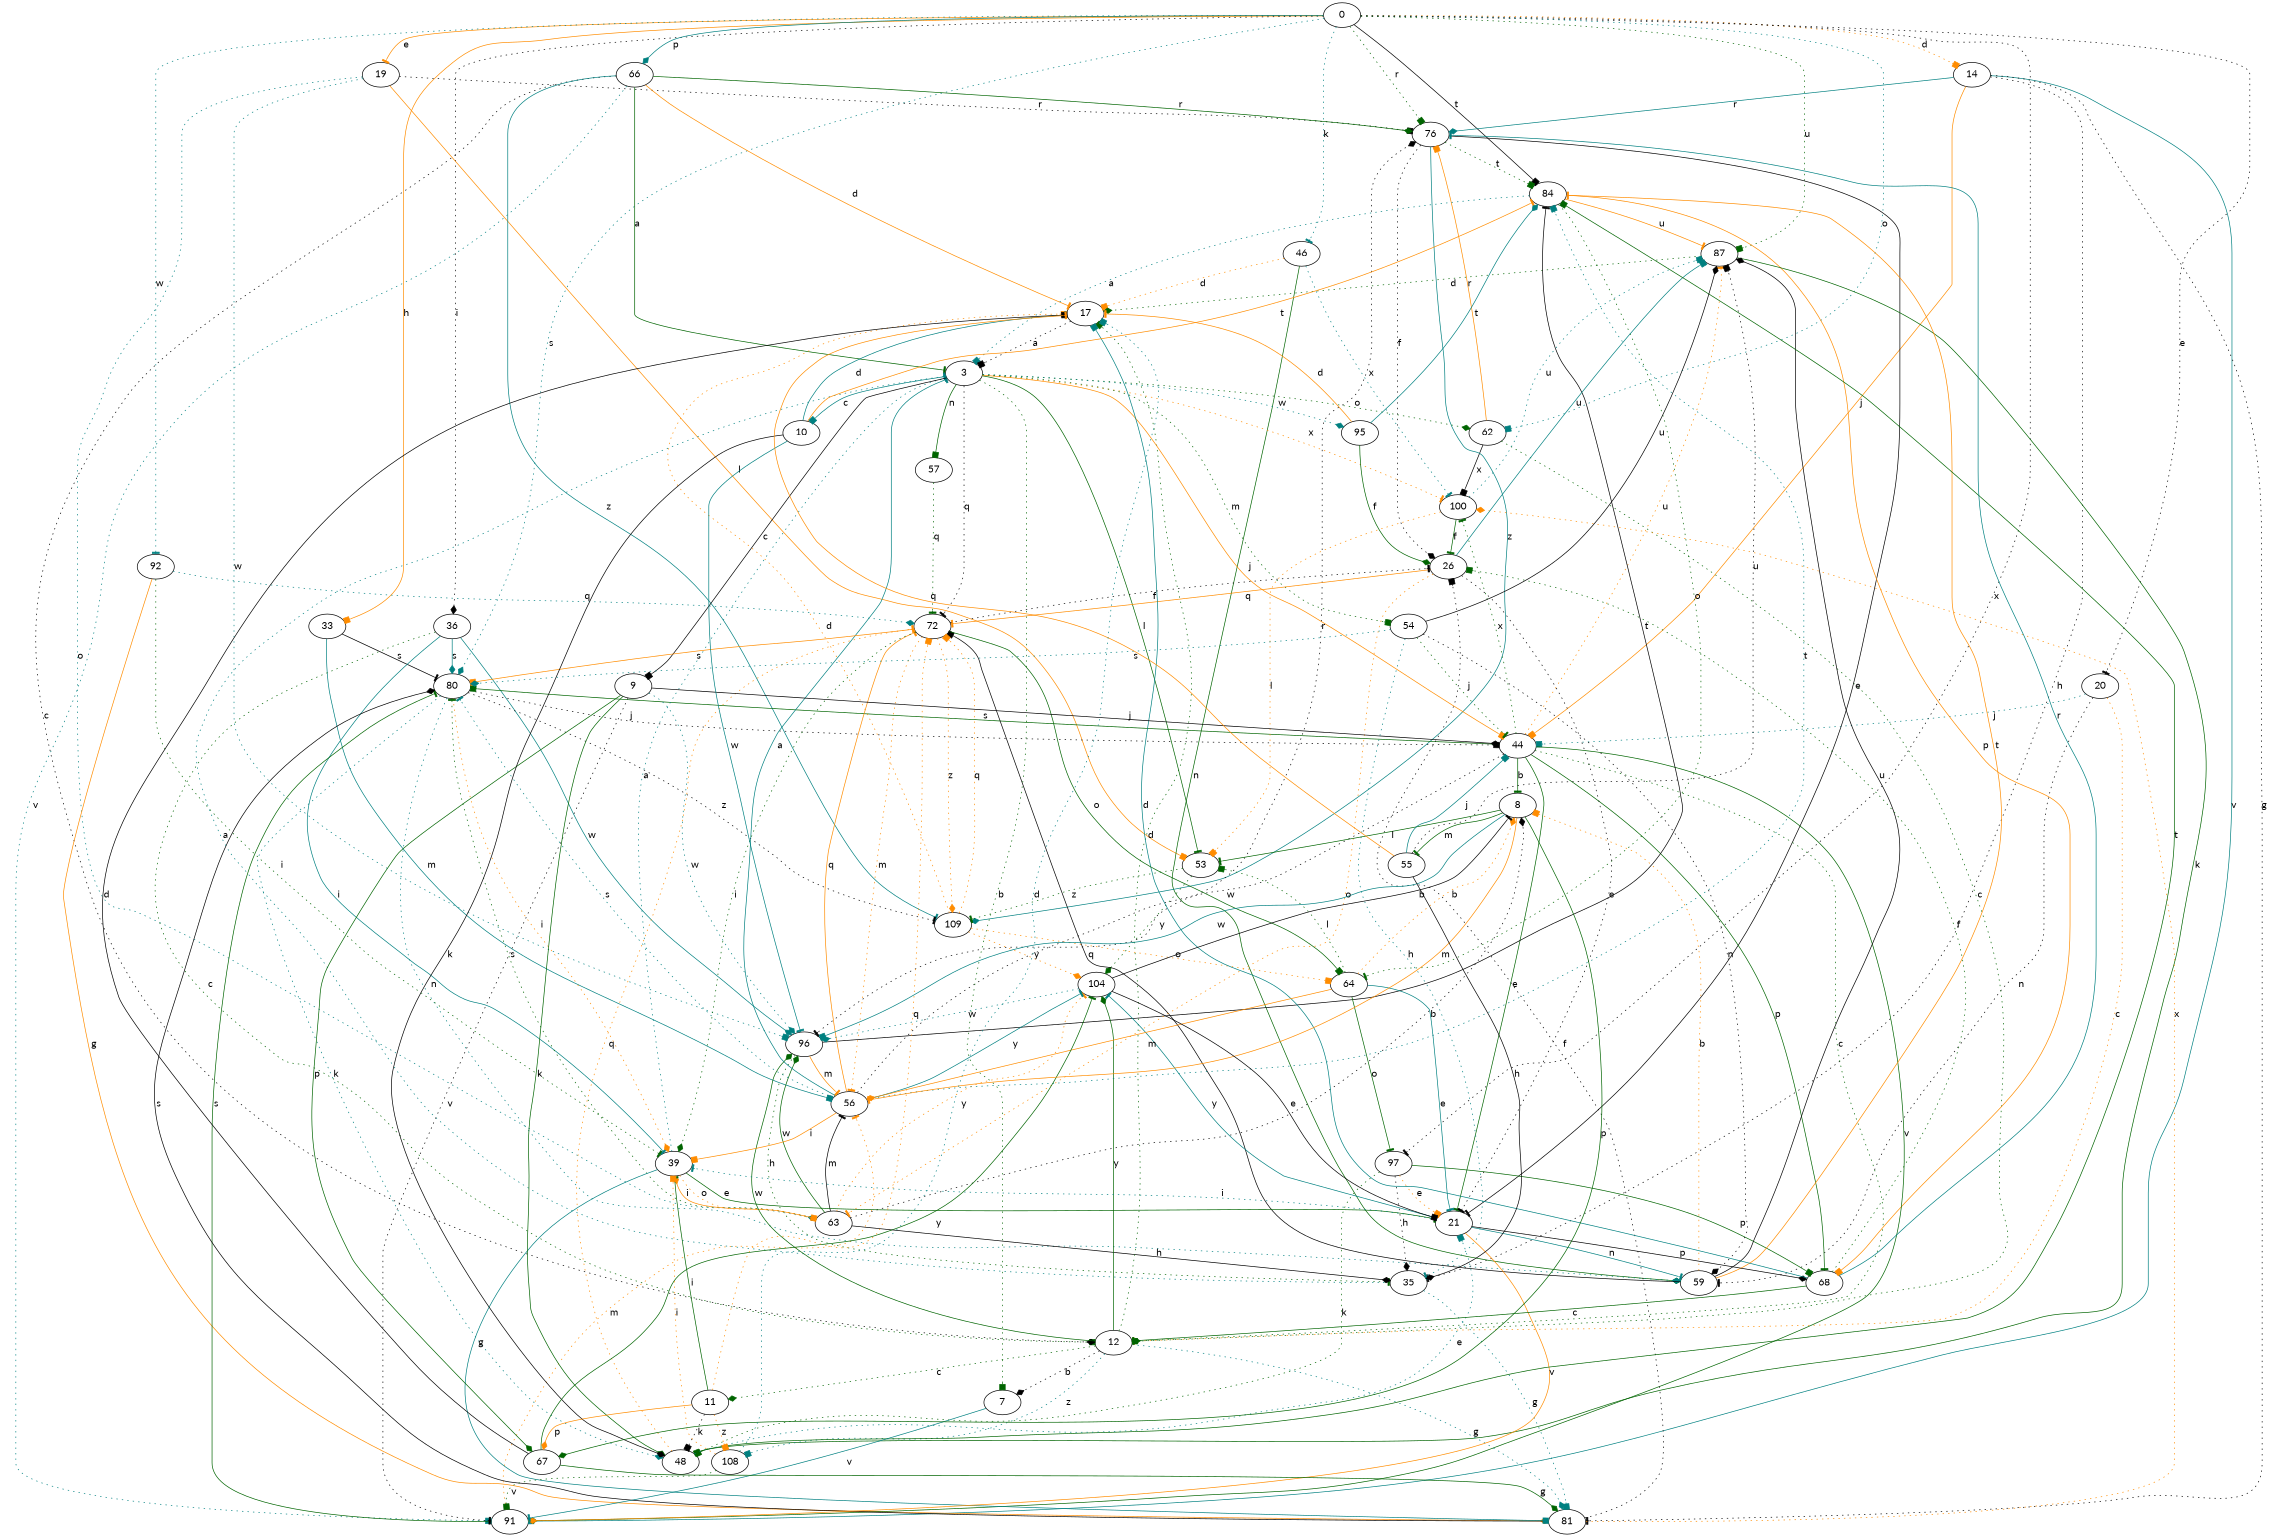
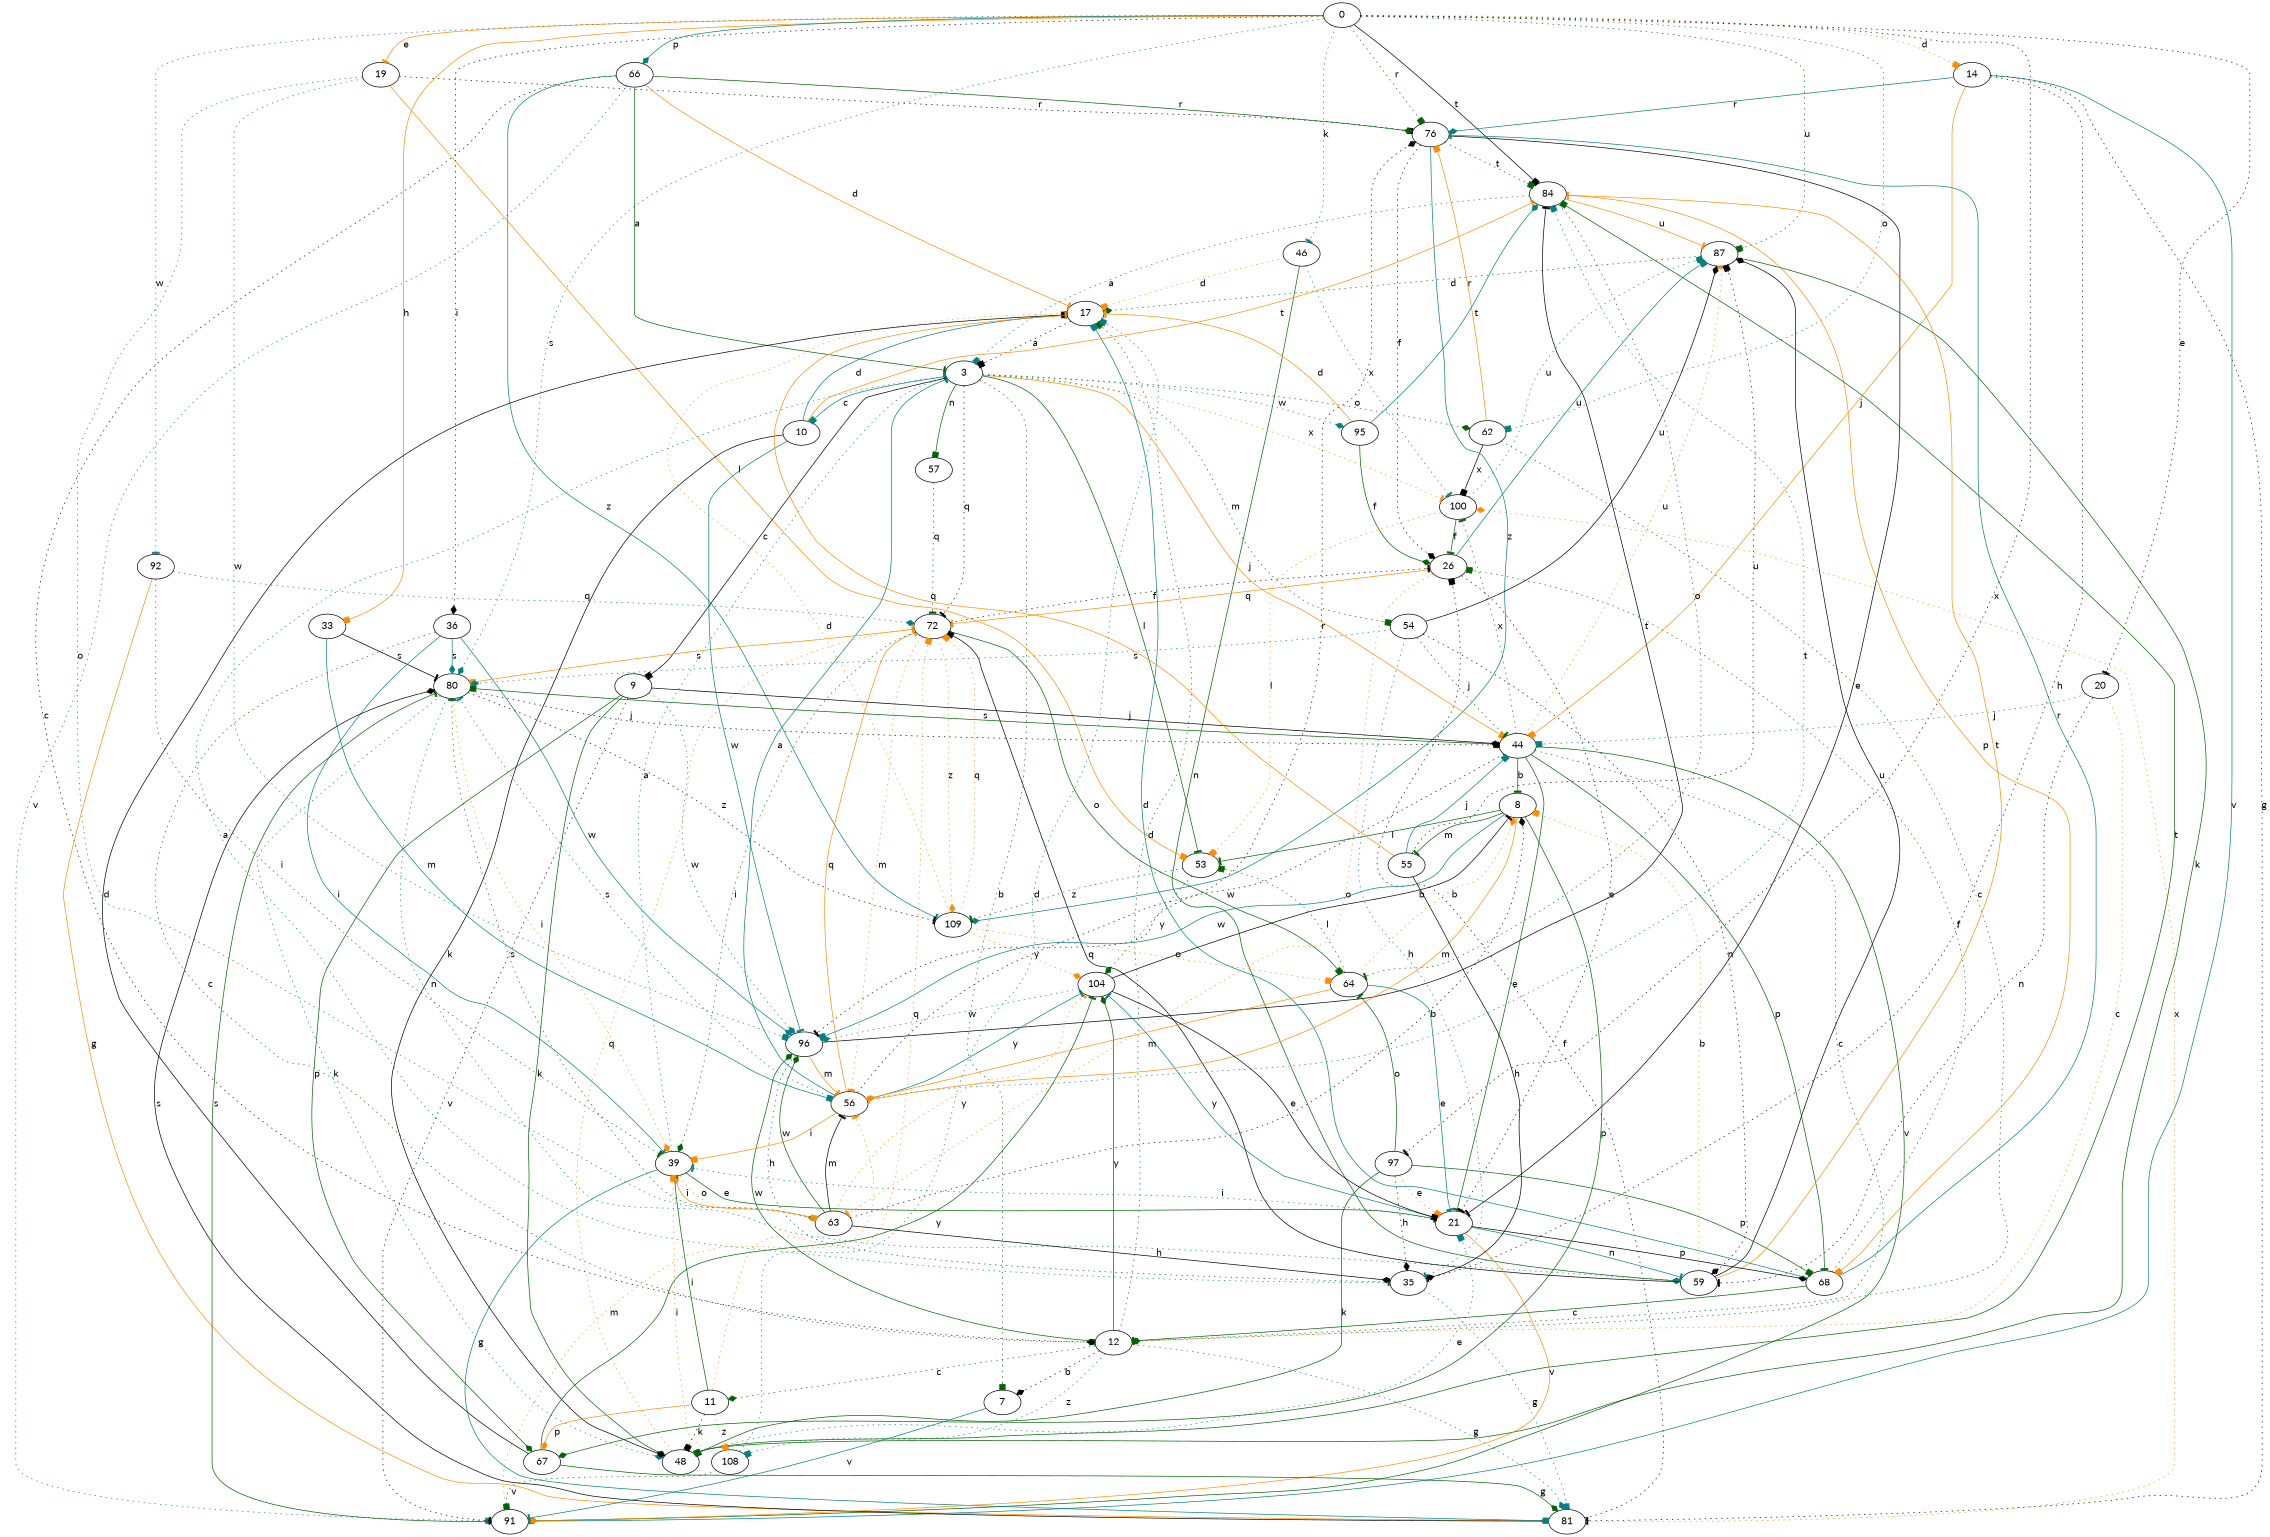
(1371, 1072) -> (1393, 1071)
(1118, 1408) -> (1118, 1408)
